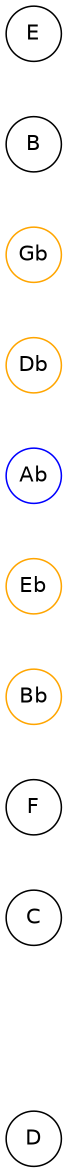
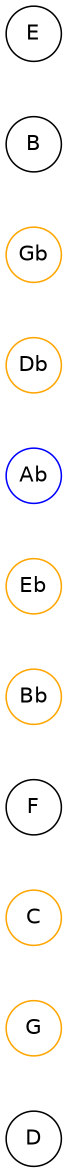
(34, 918) -> (34, 918)
none -> (34, 1028)
